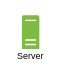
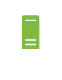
(30, 57) -> none
